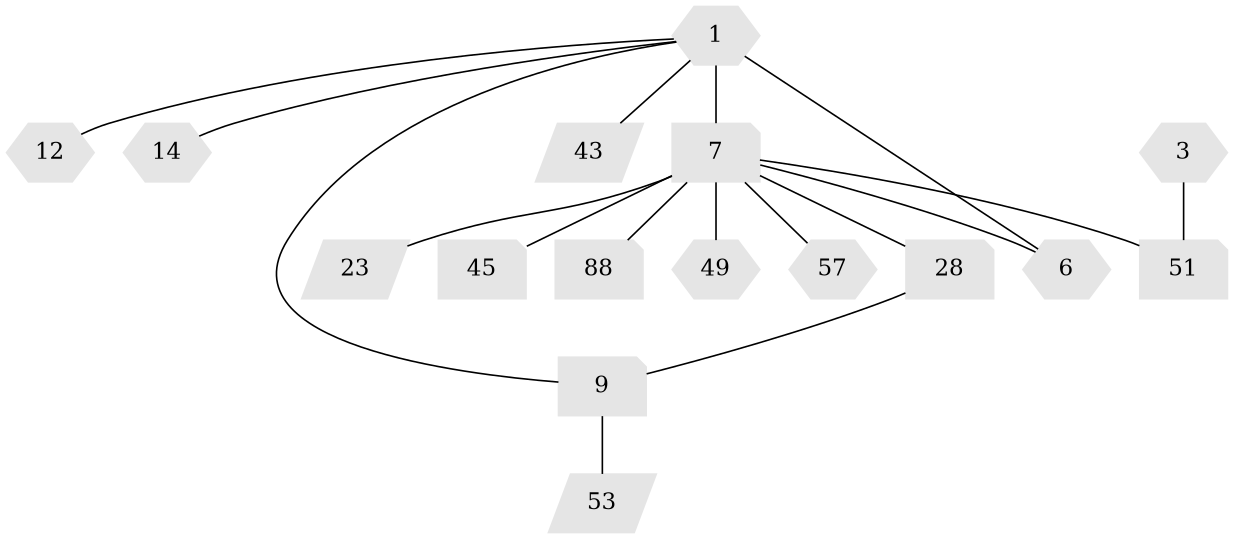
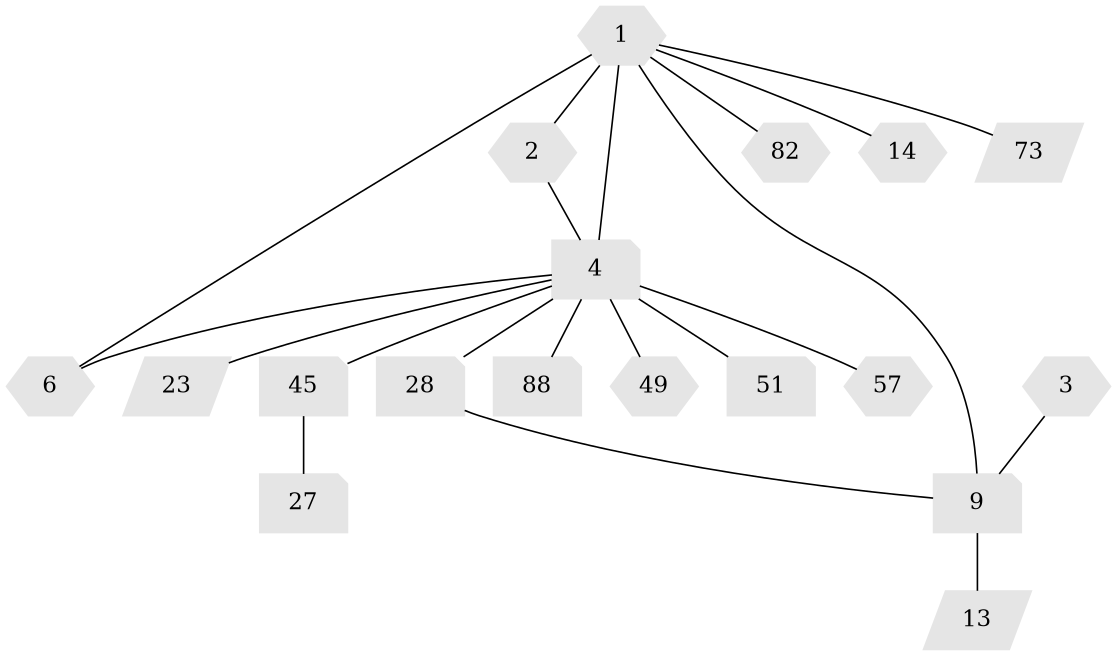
(50, 153) -> (786, 153)
none -> (533, 153)
(589, 153) -> (1029, 153)
(716, 153) -> (596, 270)
(1184, 211) -> (1022, 445)
none -> (304, 503)
(602, 503) -> (977, 620)
